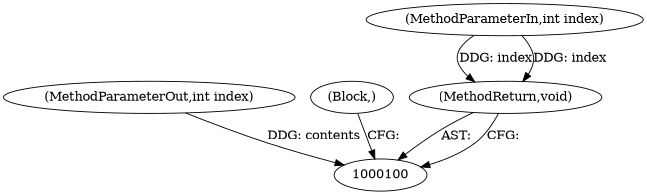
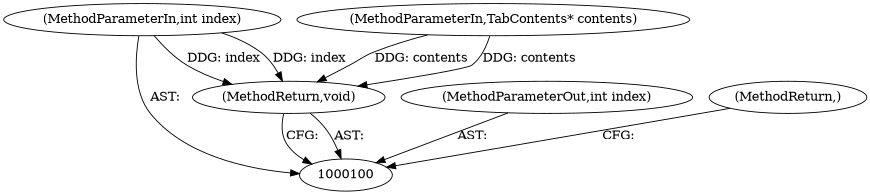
none -> (493, 20)
(352, 97) -> (788, 97)
(314, 136) -> (475, 136)
none -> (178, 138)
